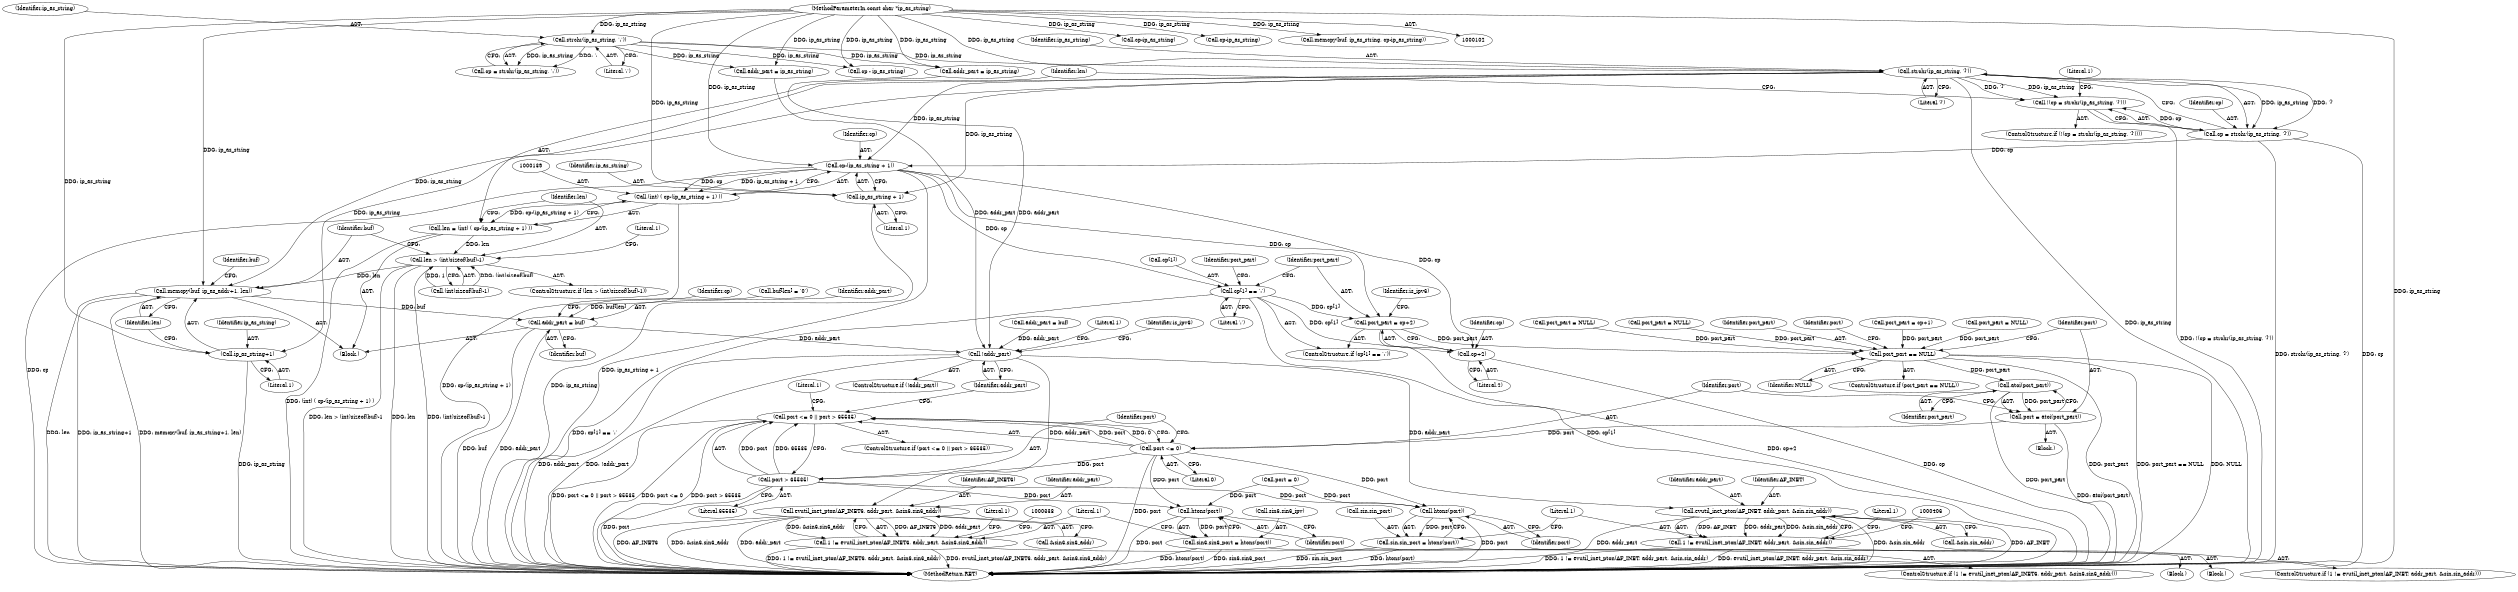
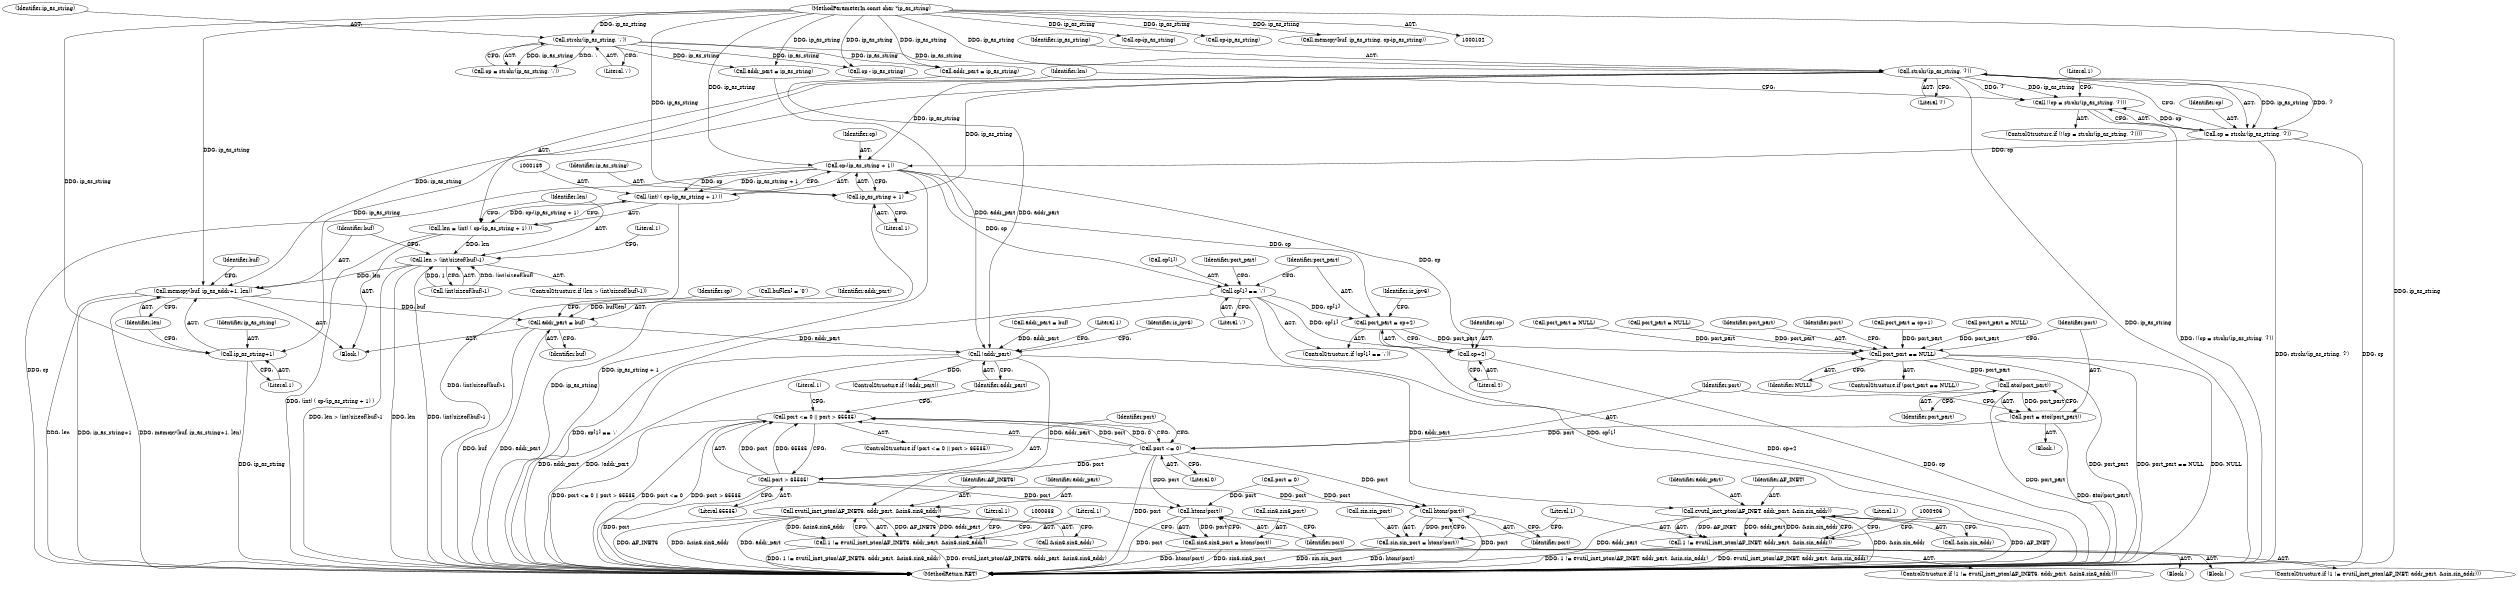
(955, 370) -> (955, 370)
(477, 386) -> (477, 386)
(1280, 512) -> (1280, 512)
